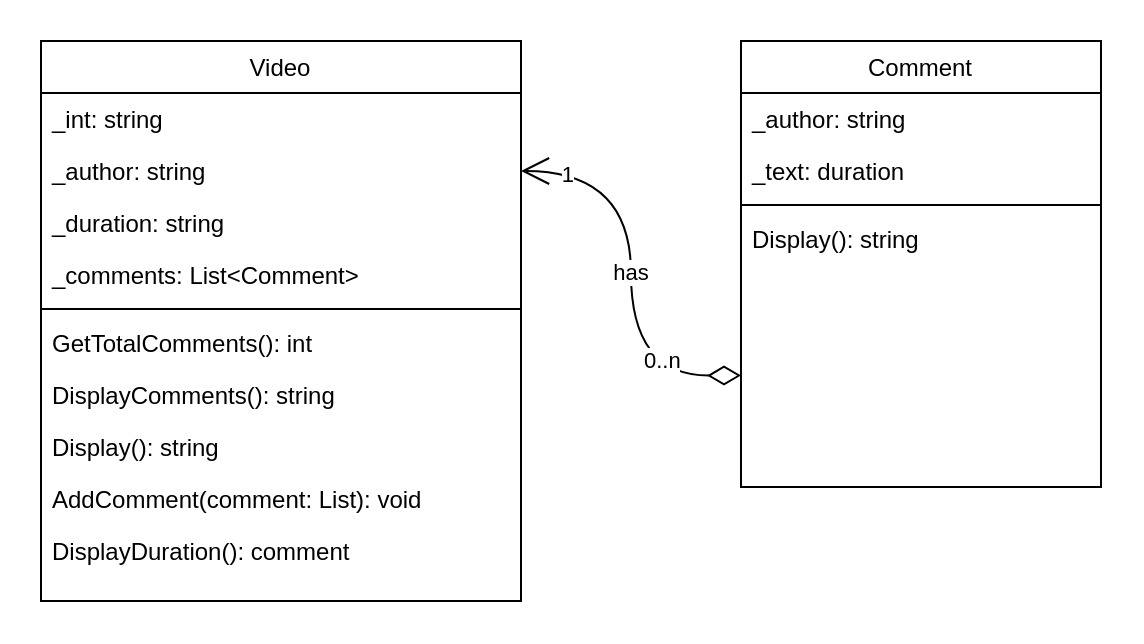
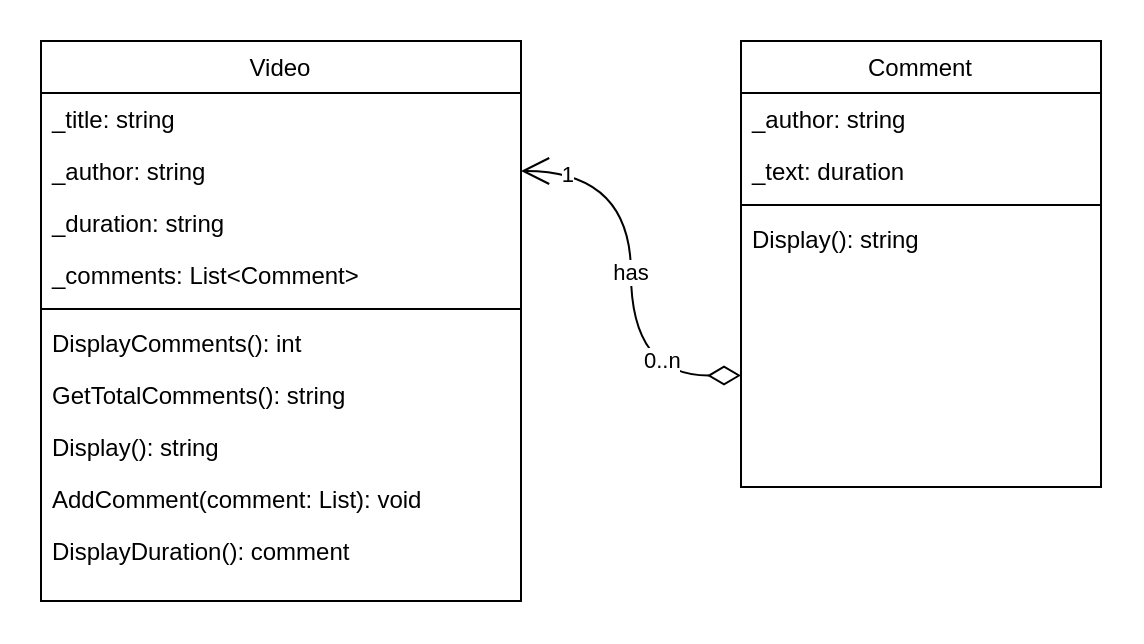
(120, 120) -> (130, 120)
(194, 344) -> (184, 344)
(204, 396) -> (214, 396)
